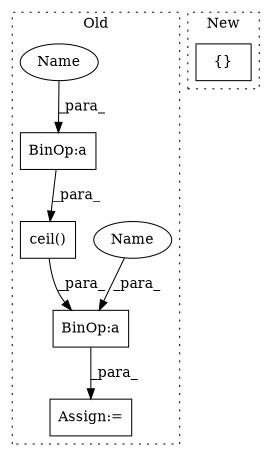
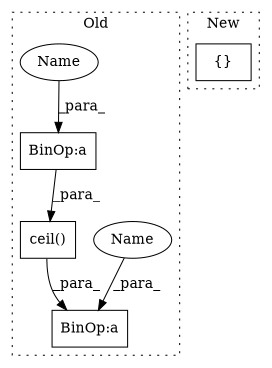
(91, 418) -> none
